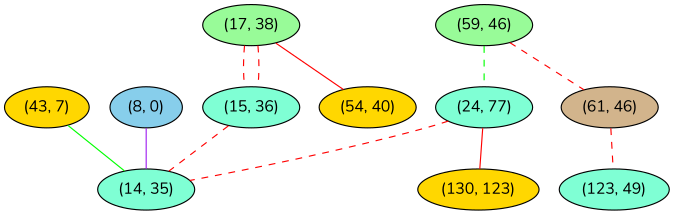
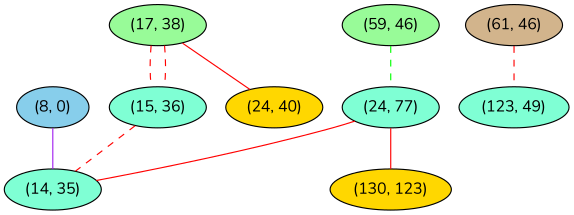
(547, 66) -> none
(47, 107) -> none
(368, 107) -> (274, 107)
(320, 154) -> (226, 154)
